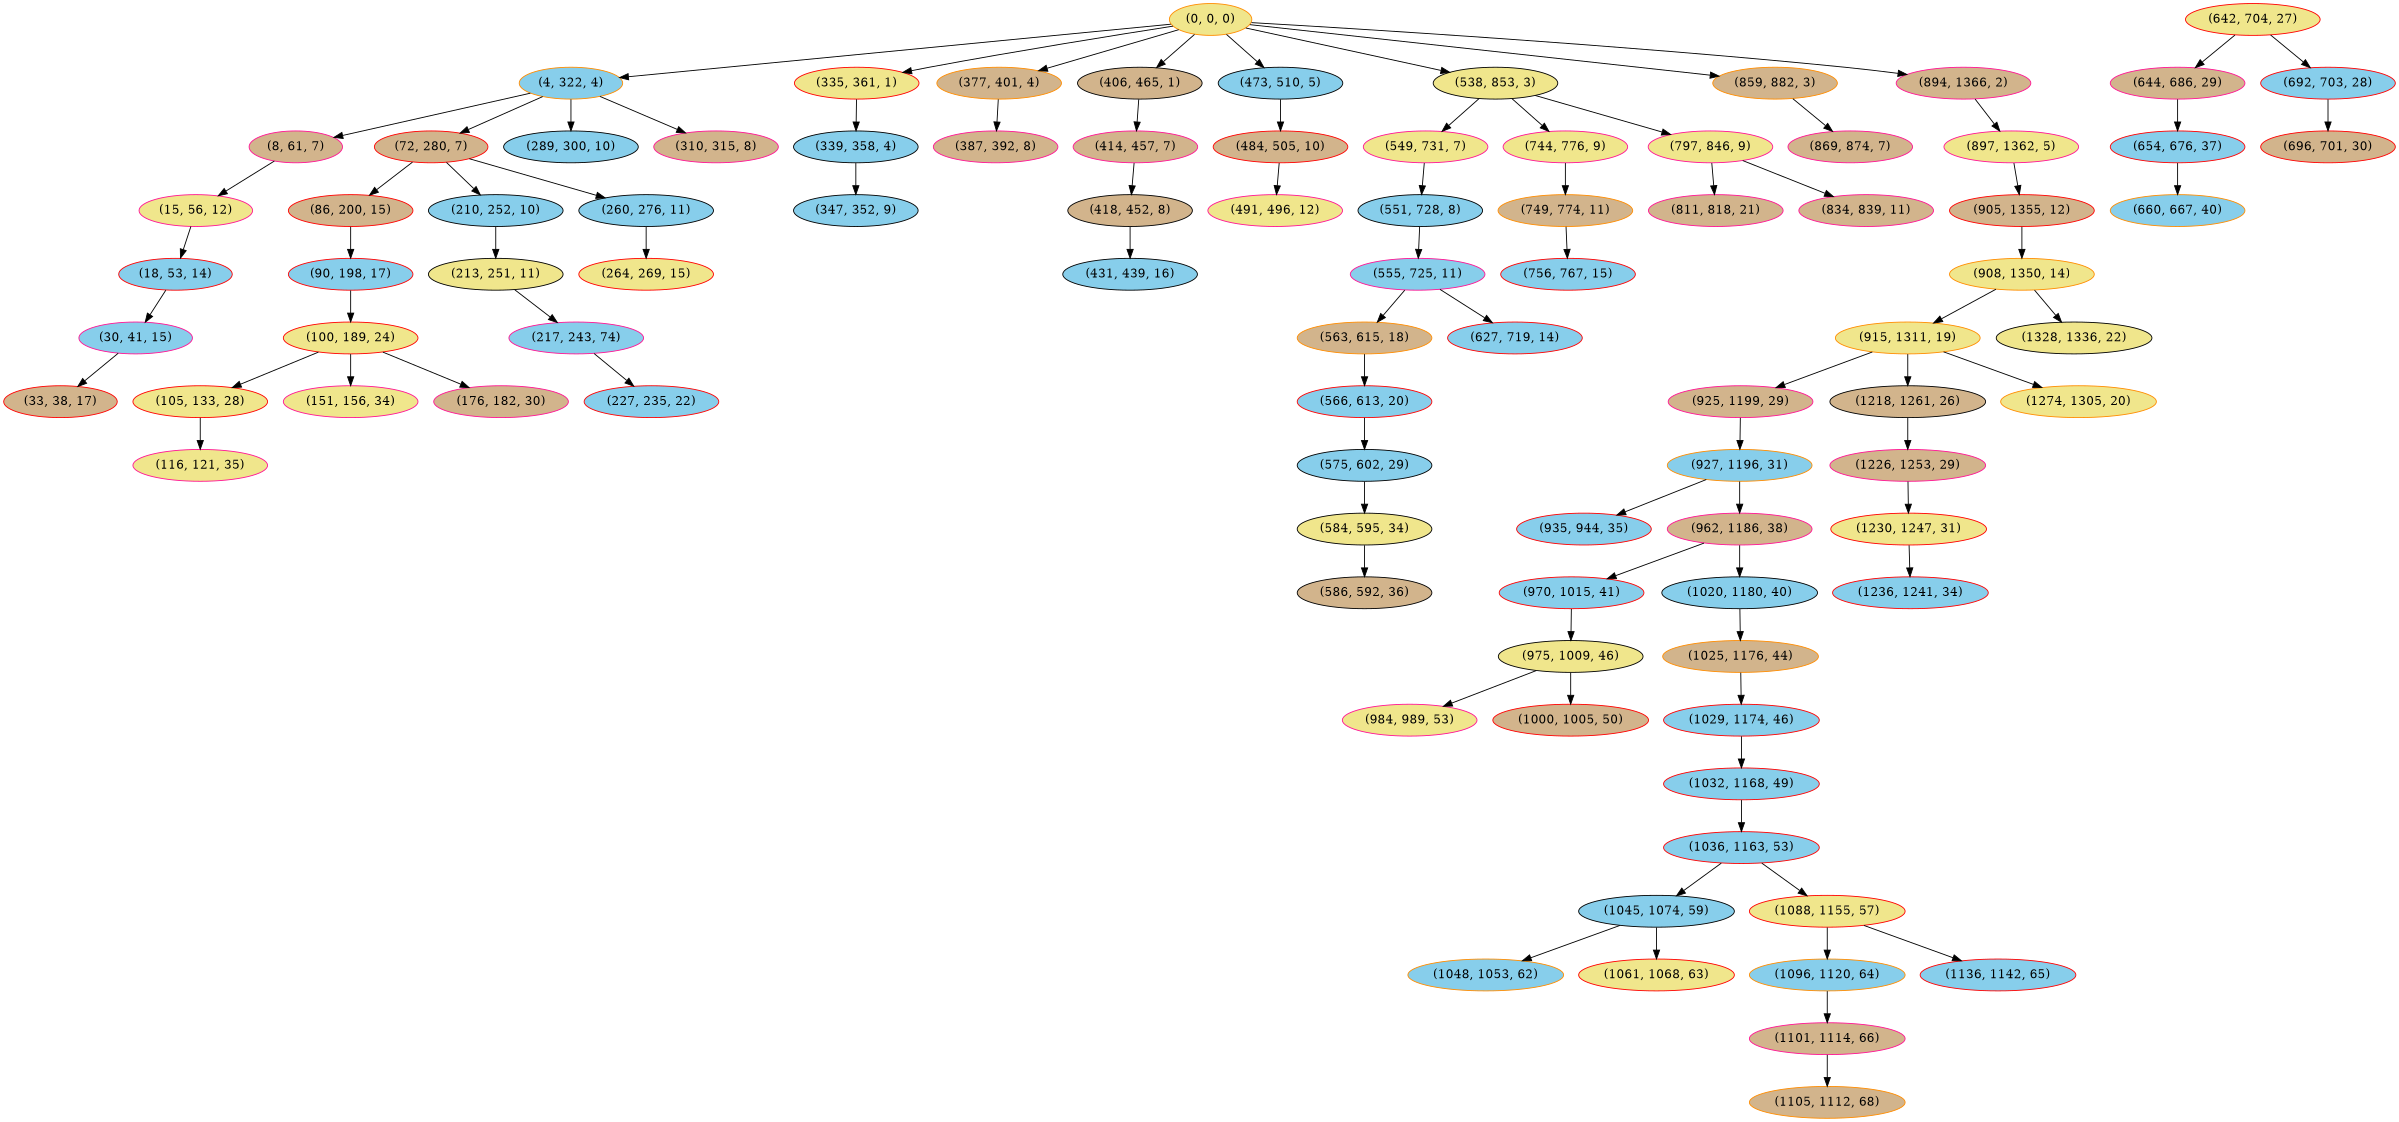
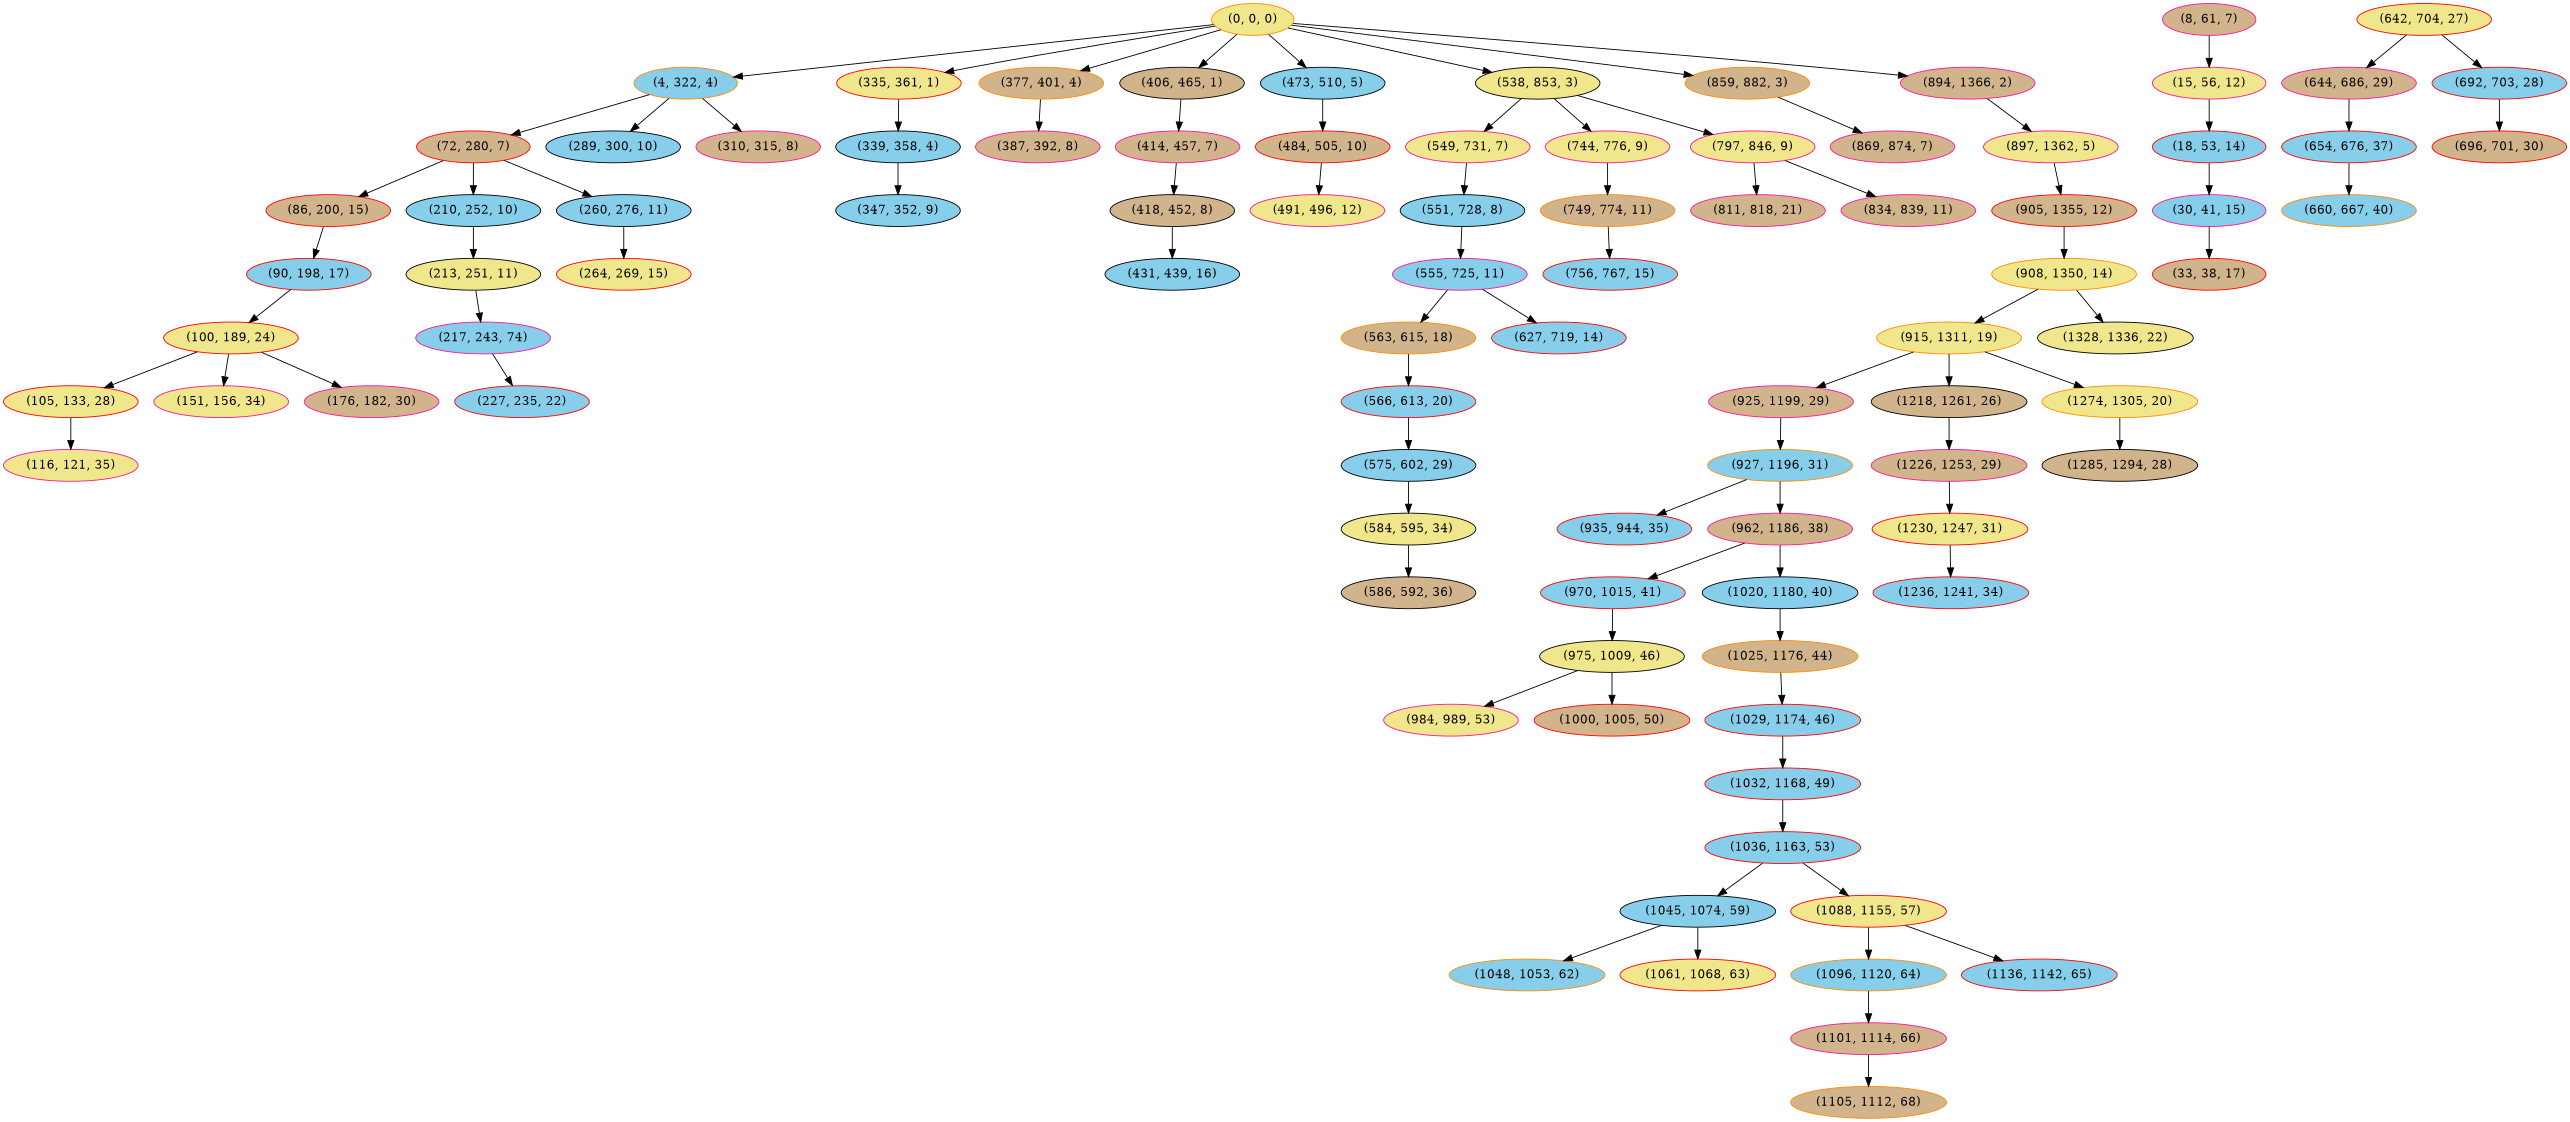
(437, 114) -> none
none -> (2120, 465)
